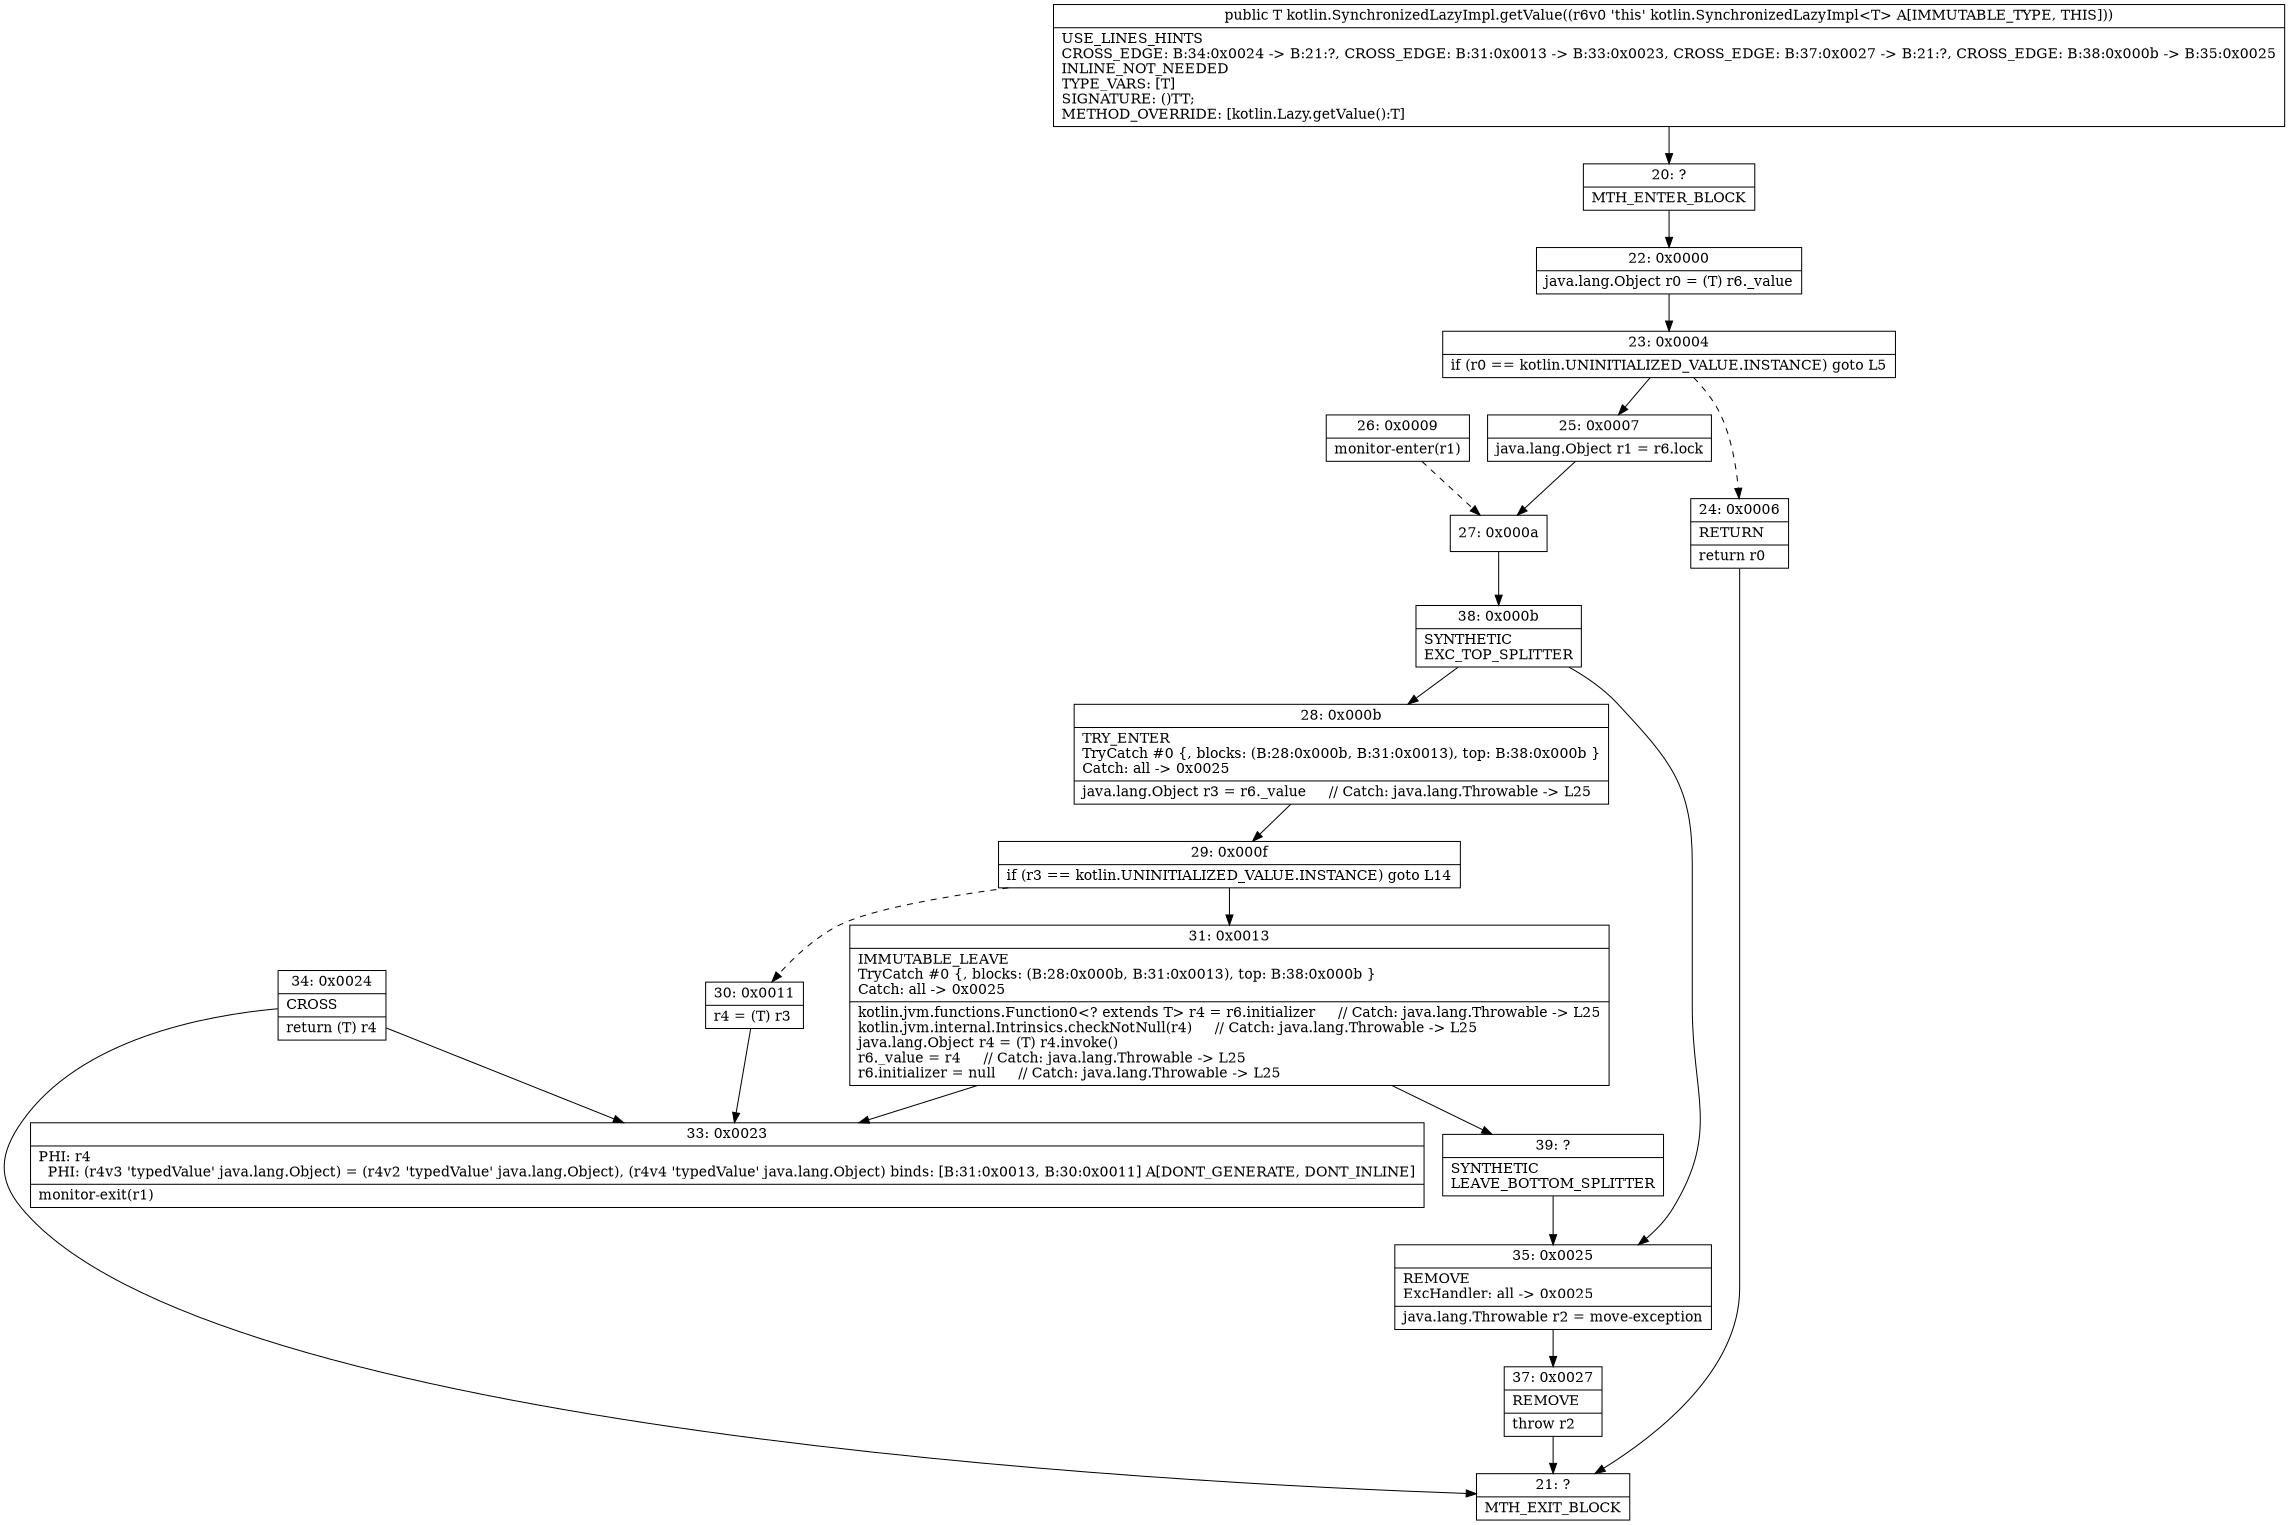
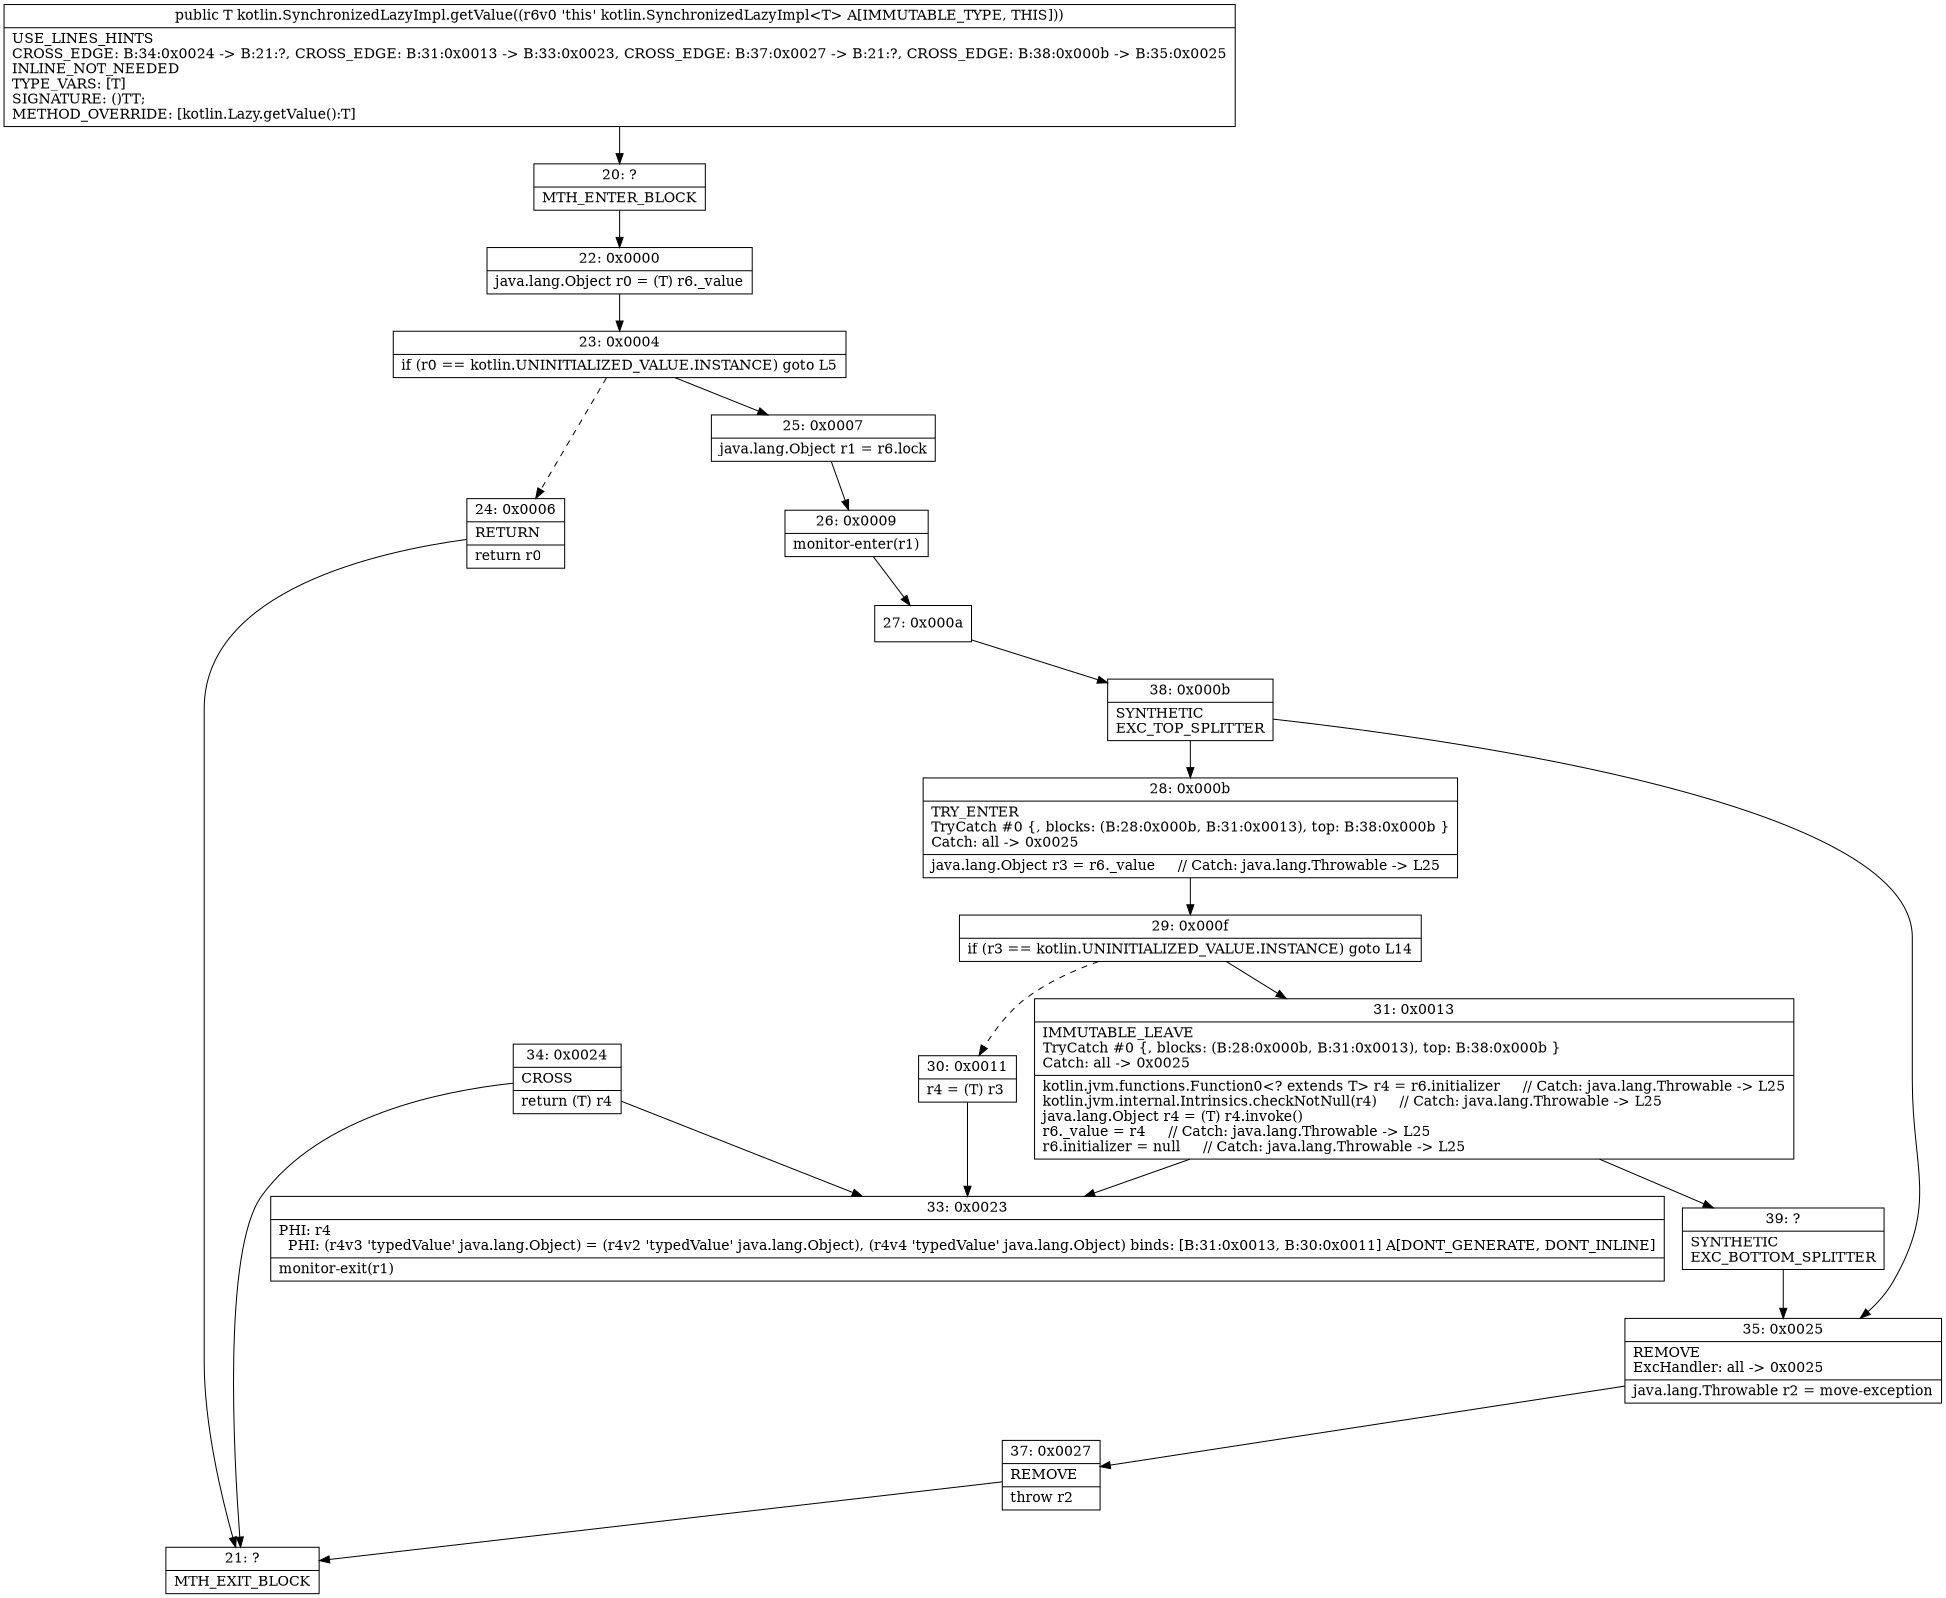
(1447, 485) -> (889, 577)
(1550, 485) -> (838, 481)
(1553, 1184) -> (1783, 1257)
